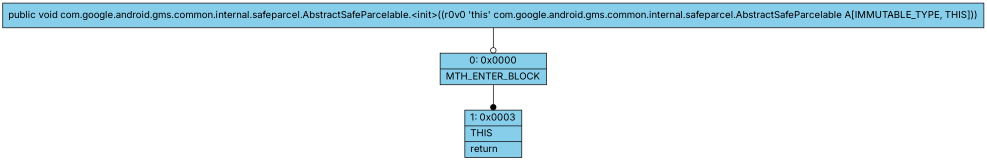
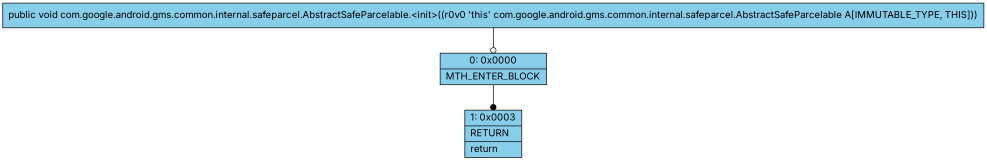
(482, 133) -> (490, 133)
